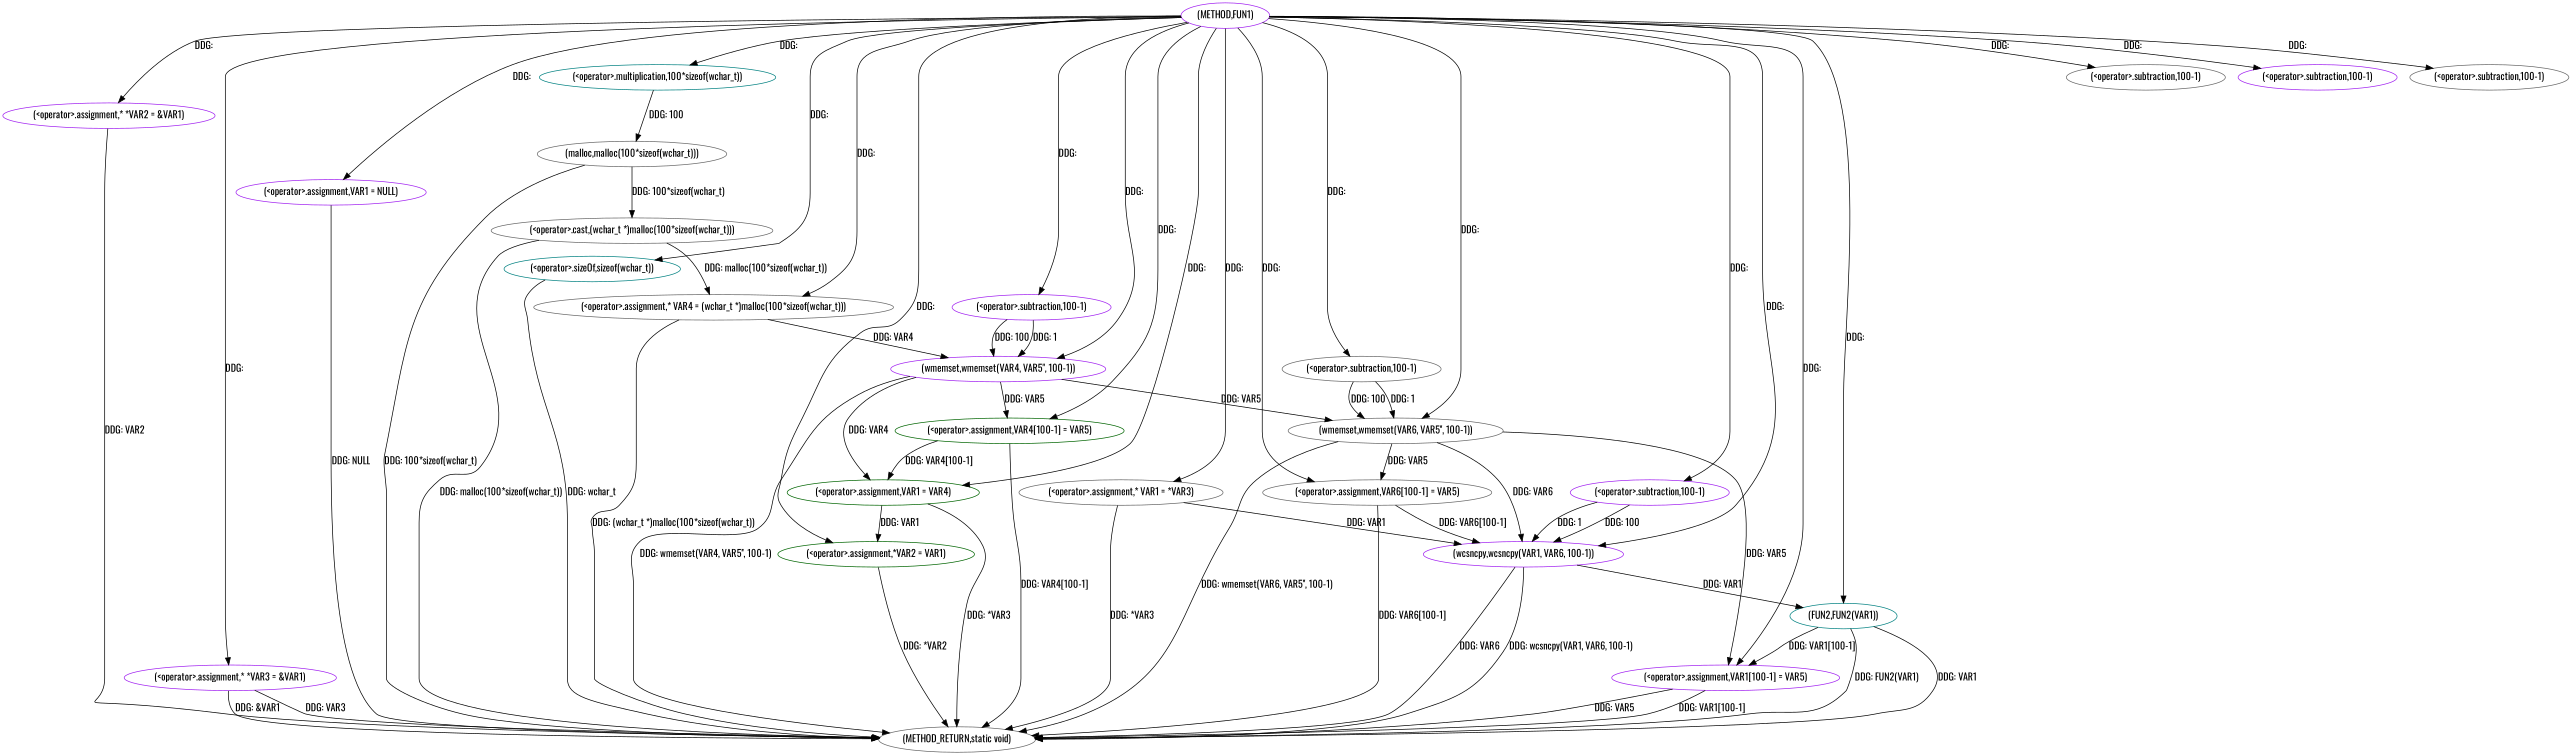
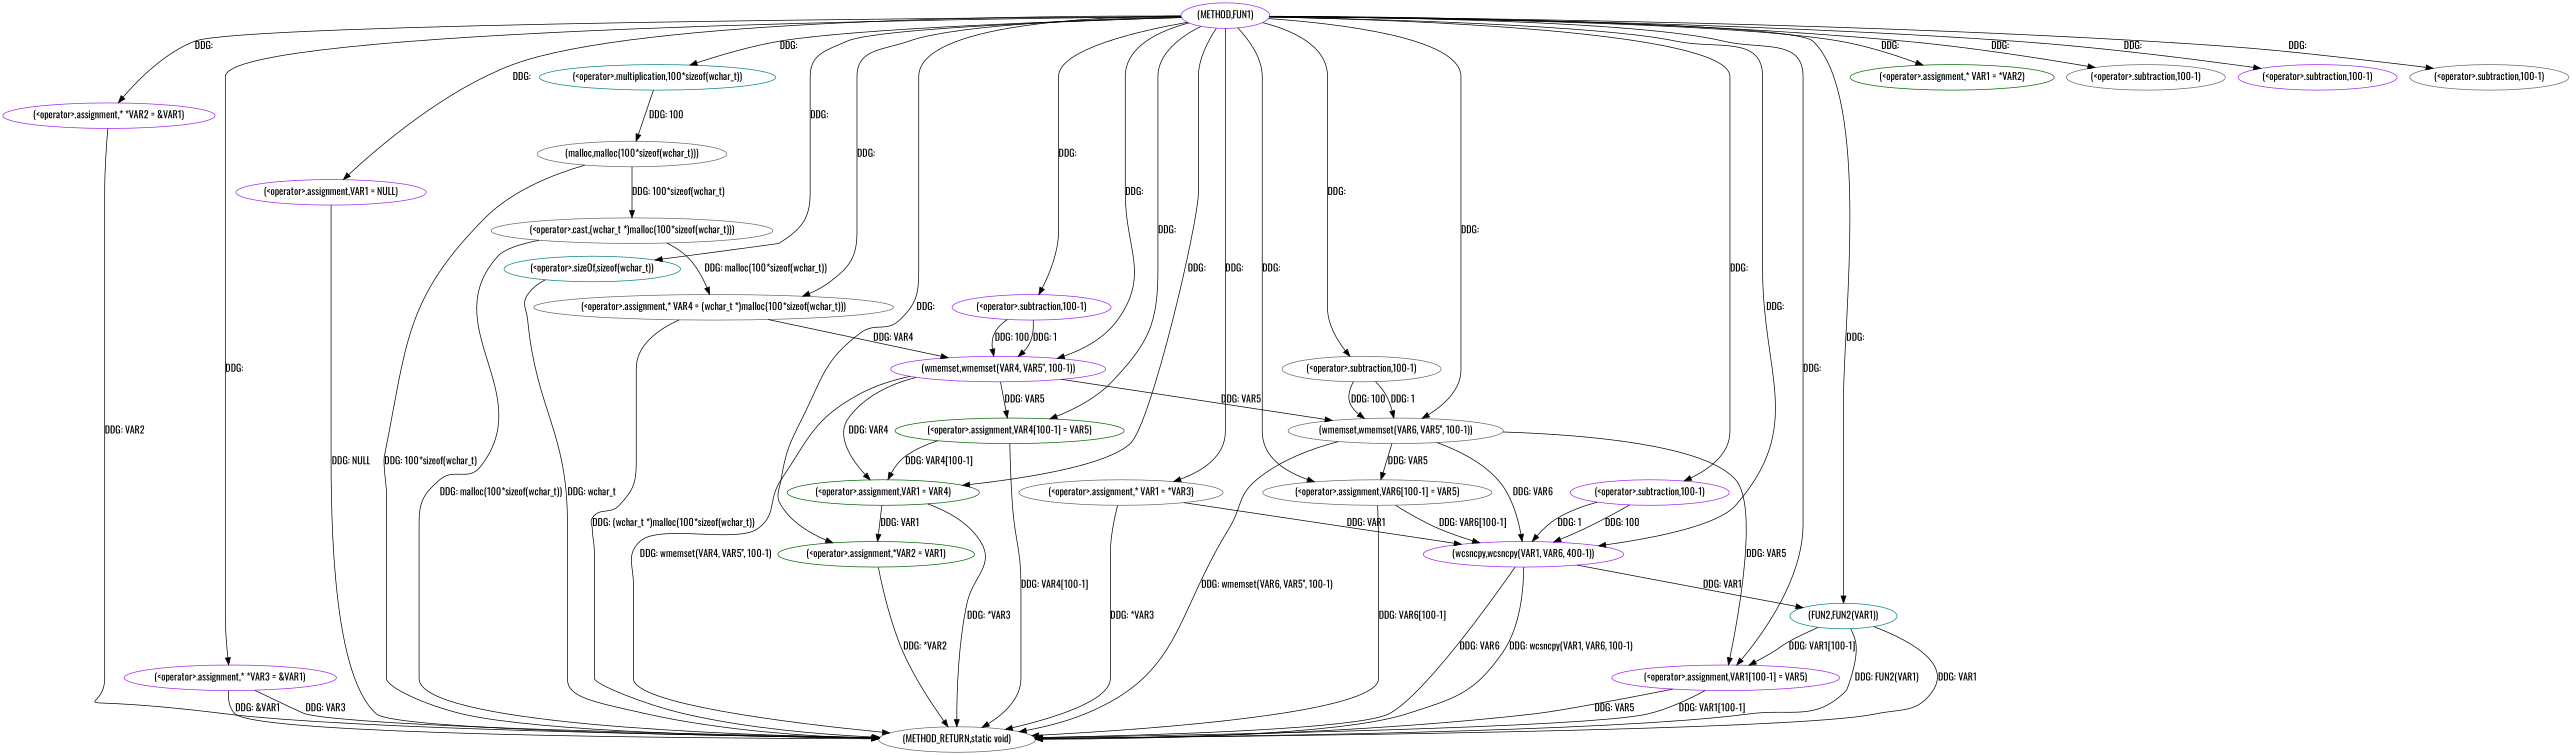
none -> (1952, 77)
(1523, 554) -> (1523, 554)
